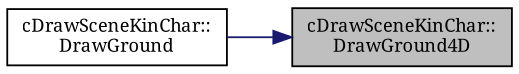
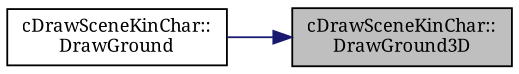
(402, 37) -> (402, 37)
